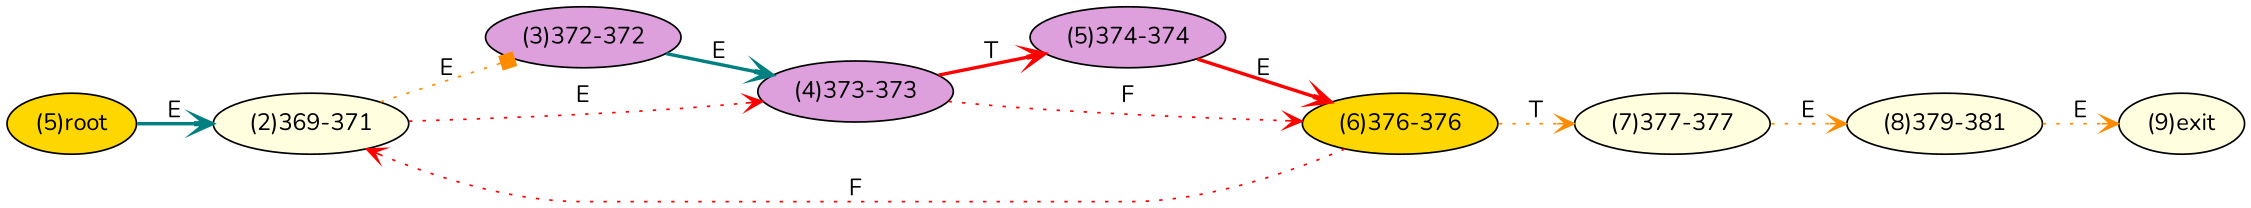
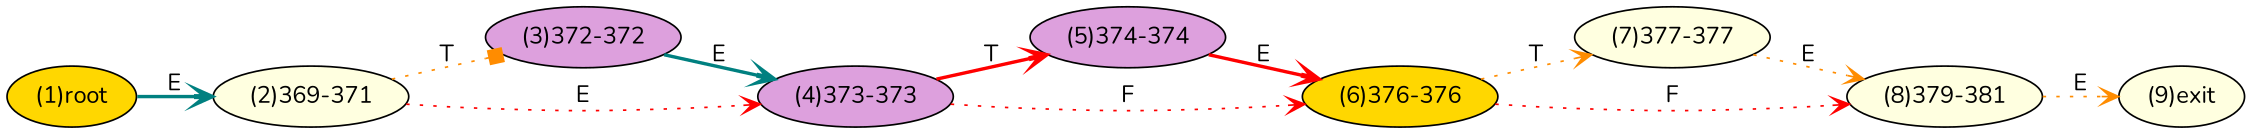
(447, 69) -> (447, 55)
(72, 124) -> (72, 97)
(864, 202) -> (1664, 111)
